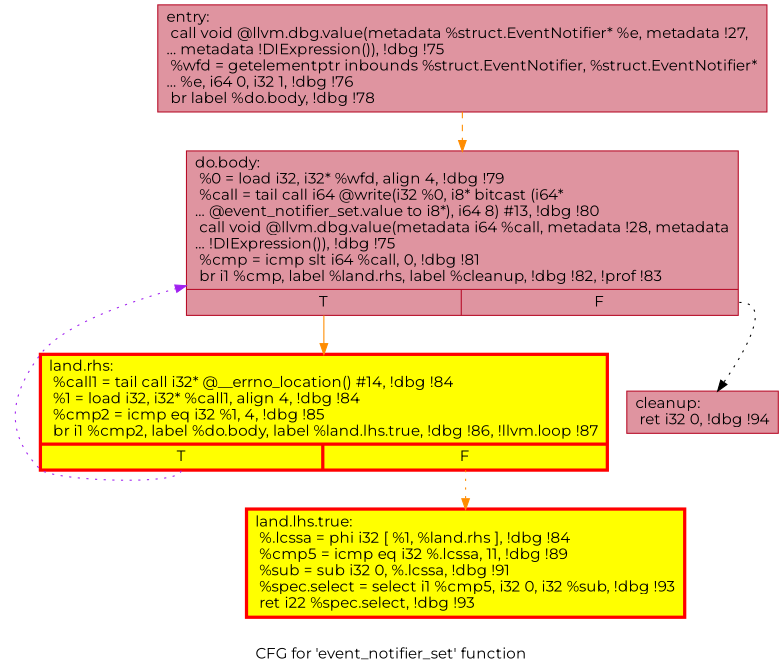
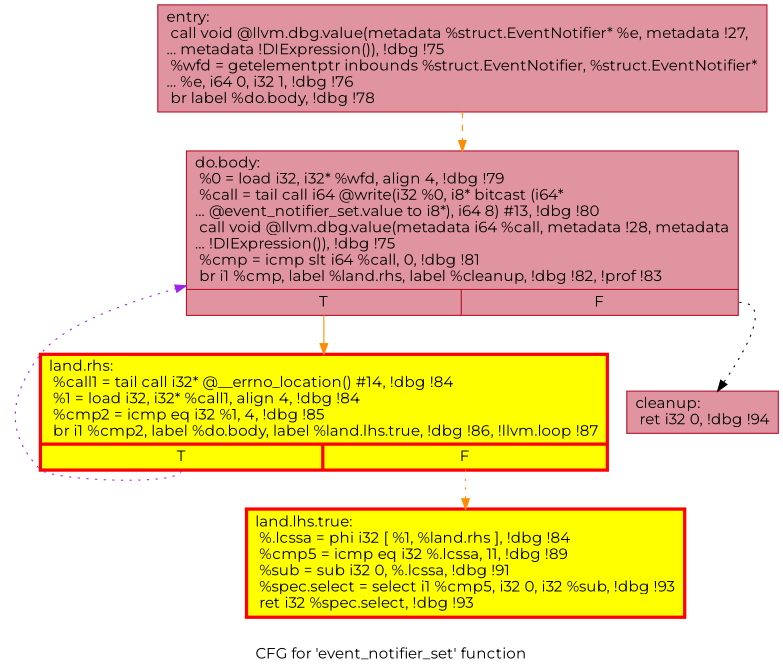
(366, 603) -> (365, 603)
